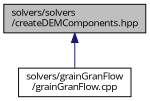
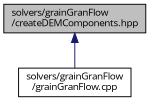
(75, 19) -> (75, 19)
